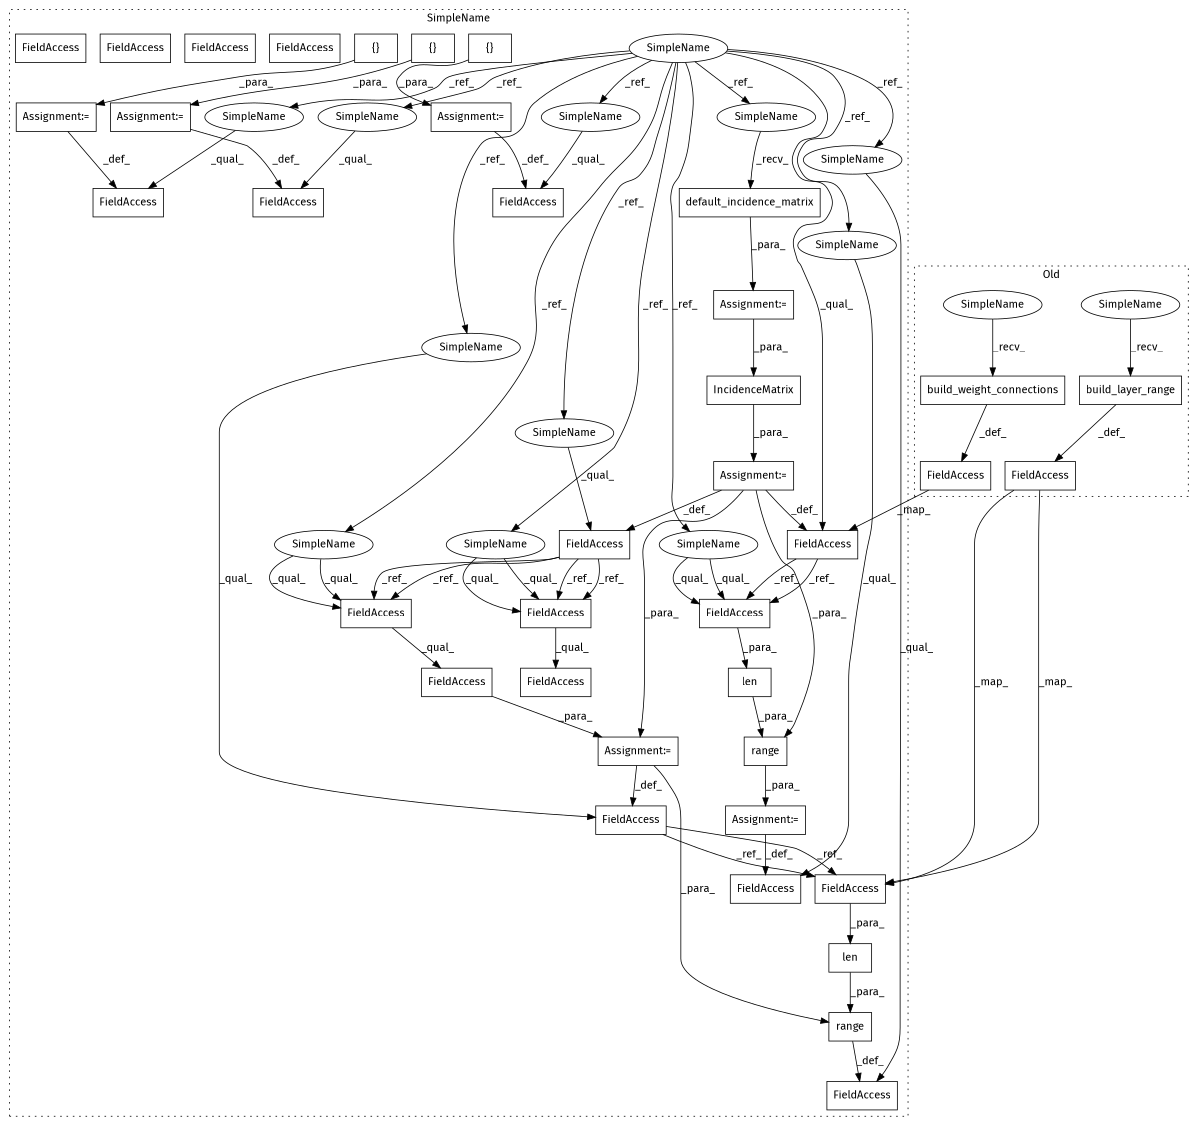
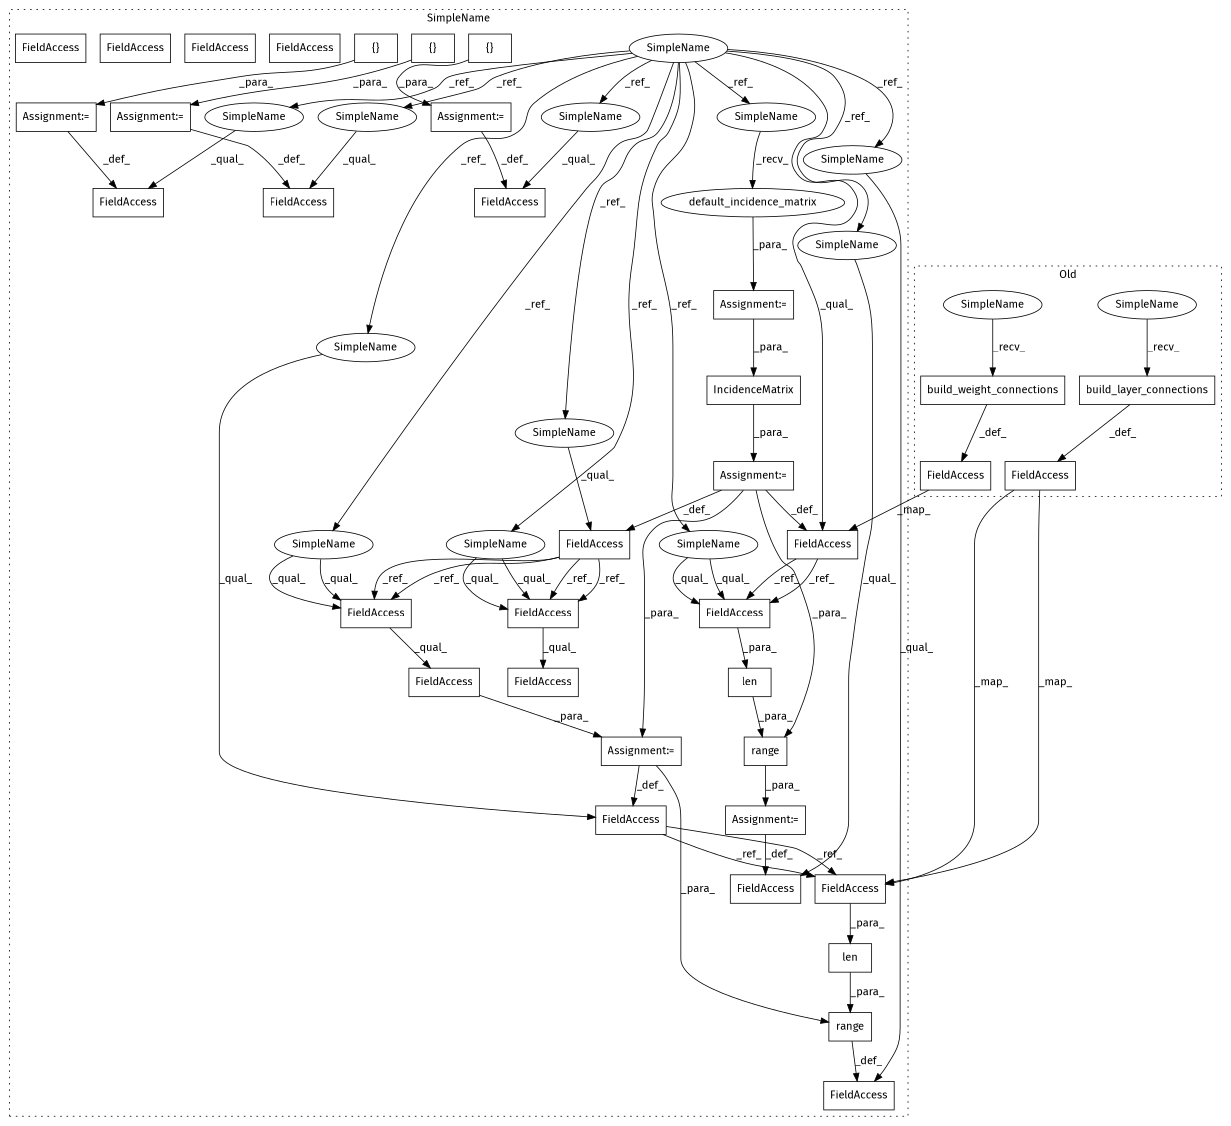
(750, 203) -> (753, 203)
(1130, 390) -> (1147, 390)
